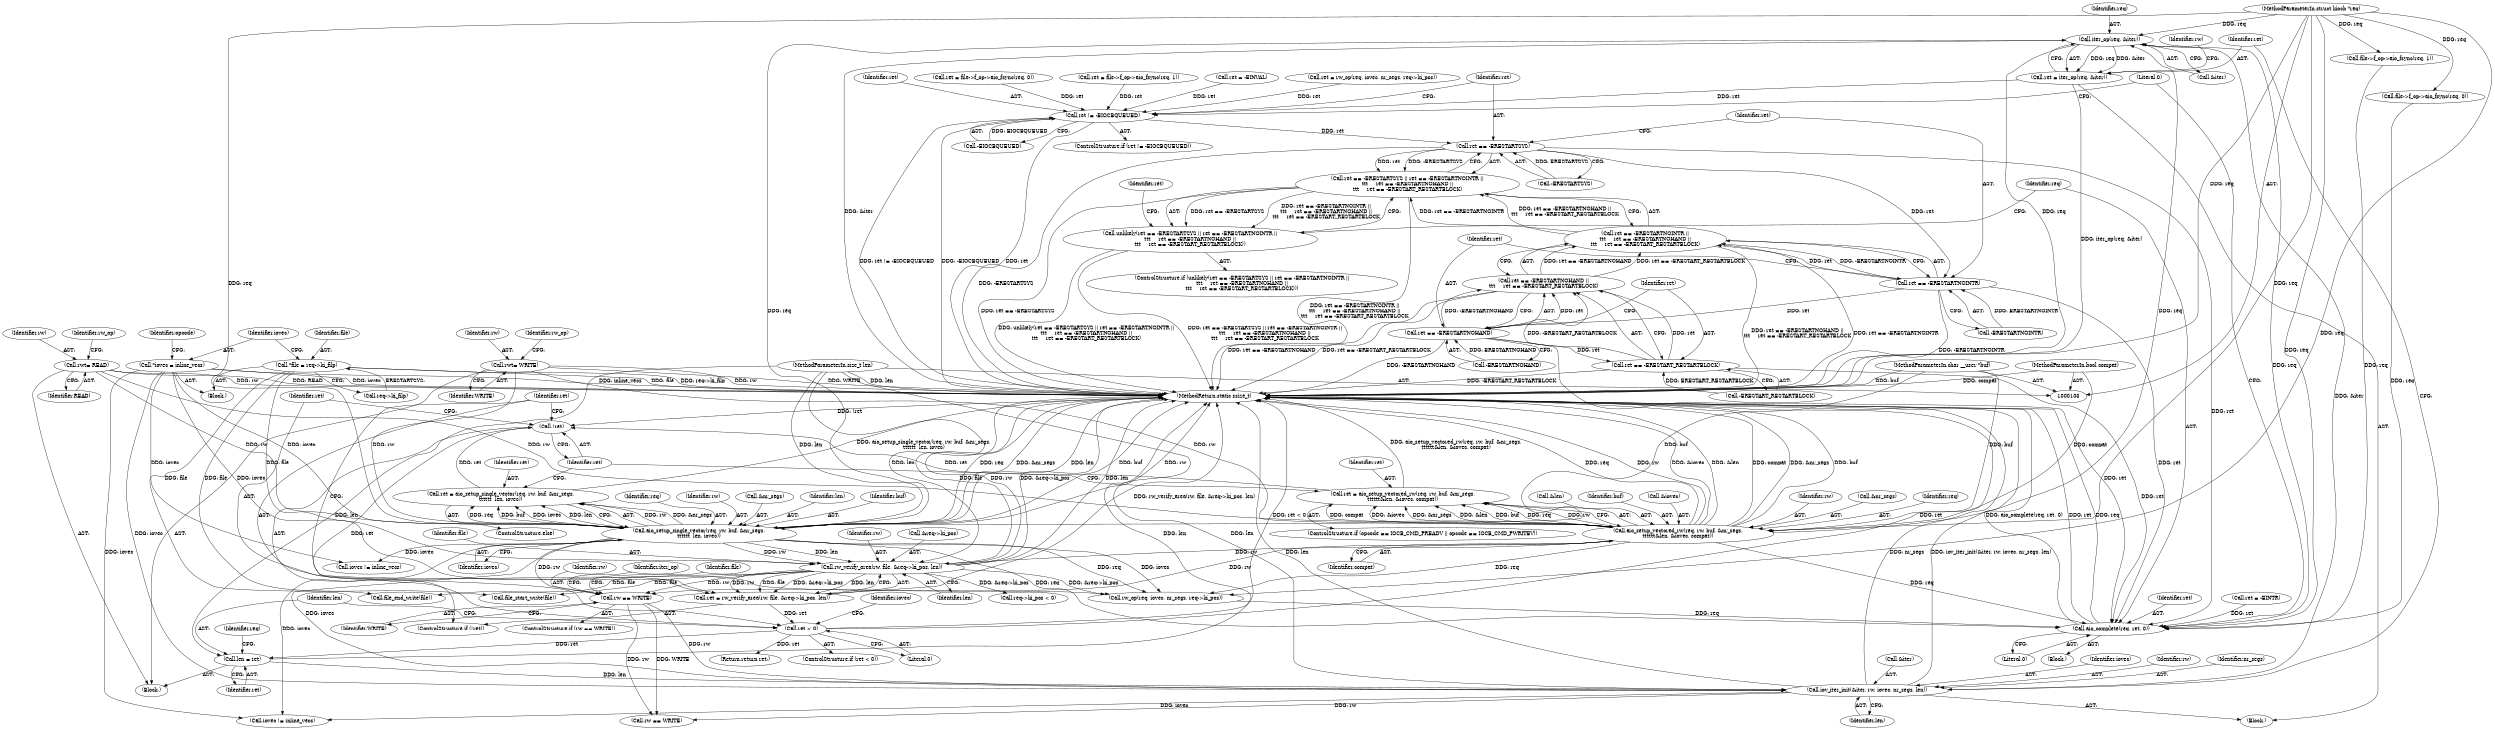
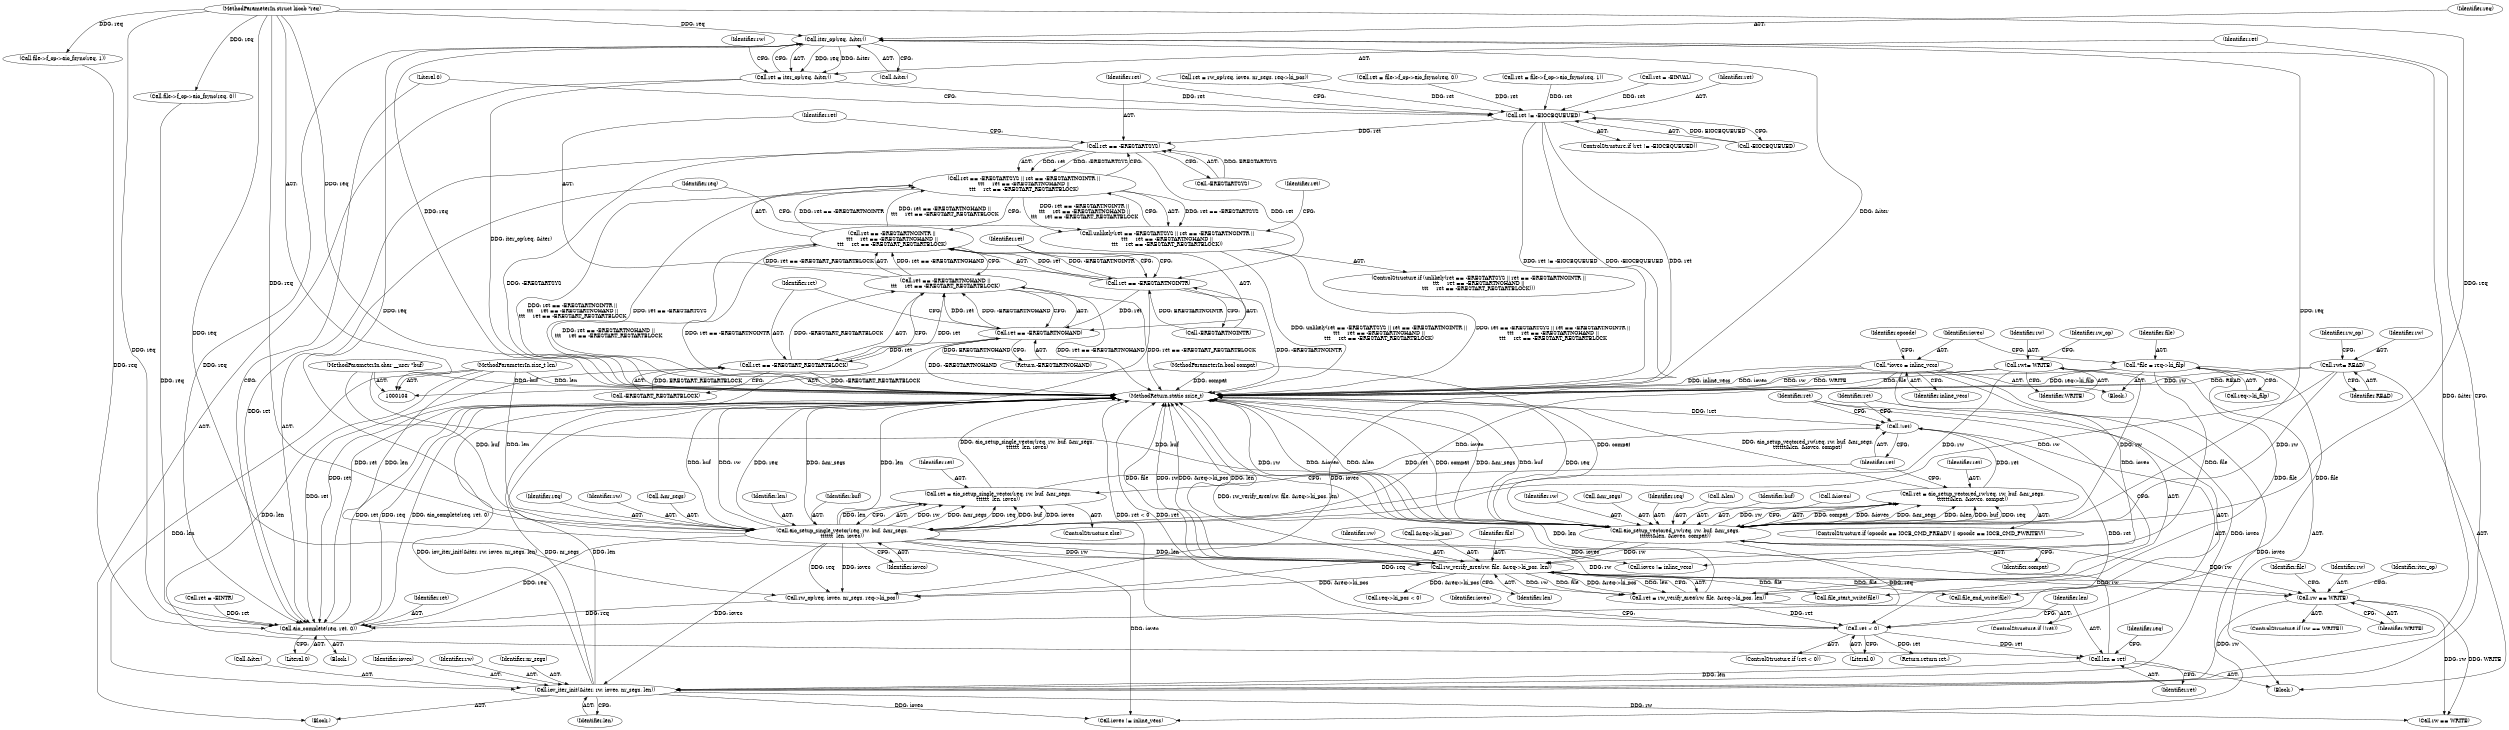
(1507, 366) -> (1054, 366)
(406, 381) -> (2252, 381)
none -> (1942, 396)
